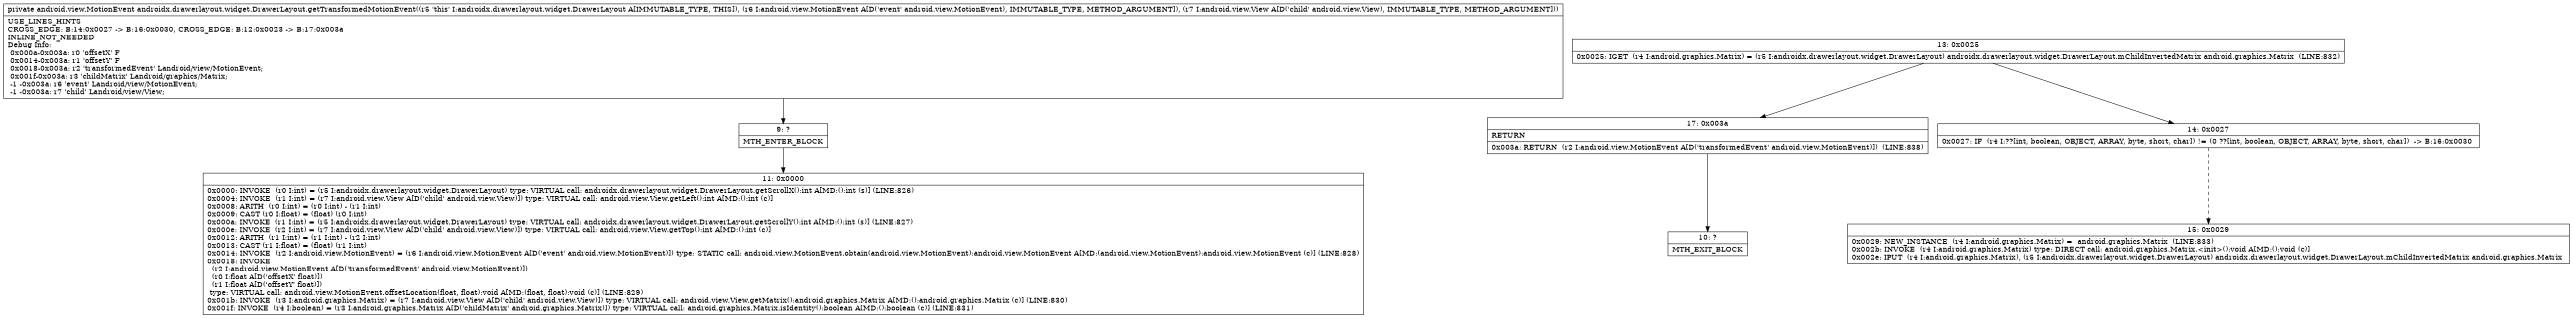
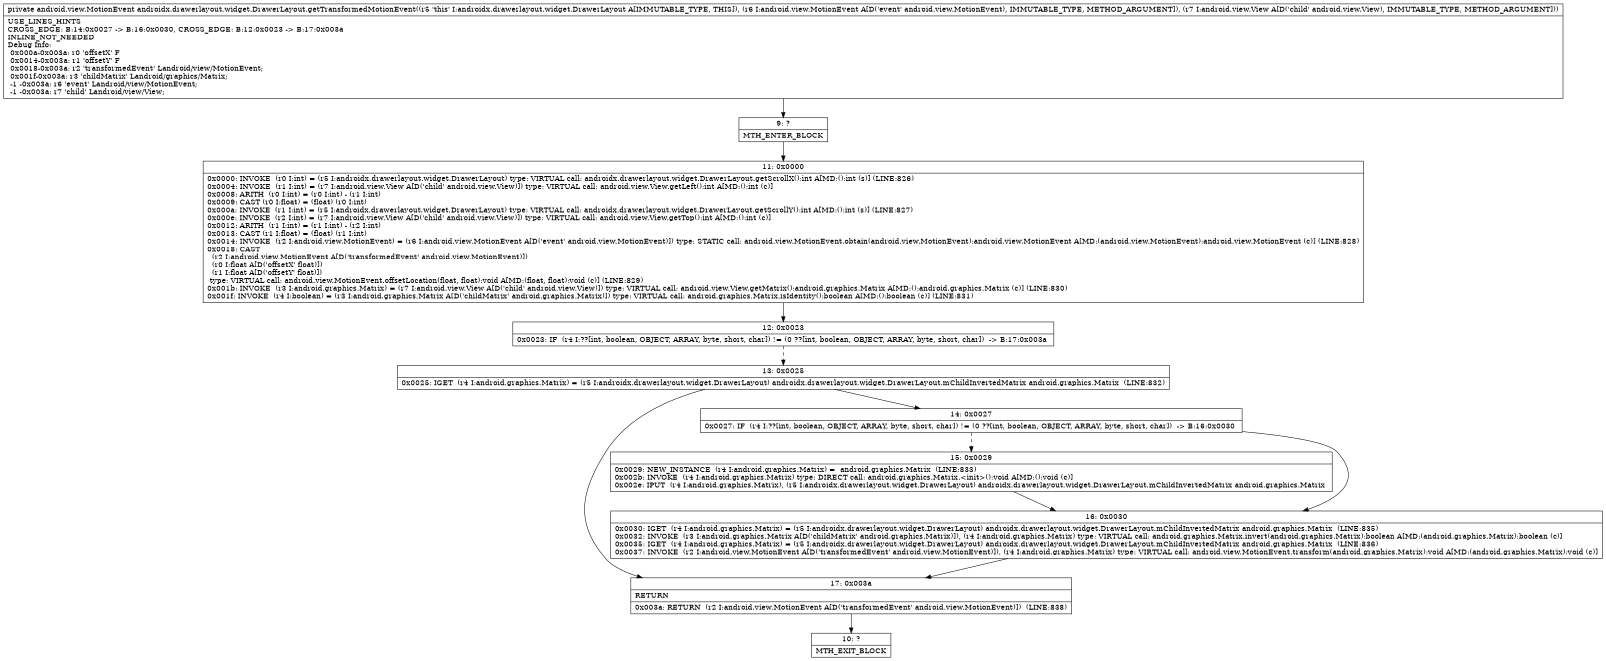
(242, 261) -> (236, 249)
none -> (783, 334)
none -> (1107, 535)
